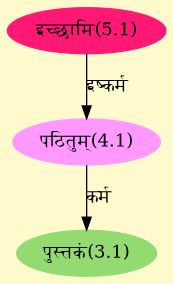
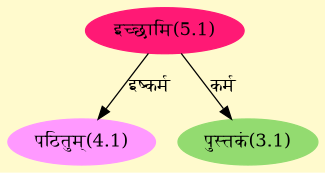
(87, 191) -> (202, 81)
